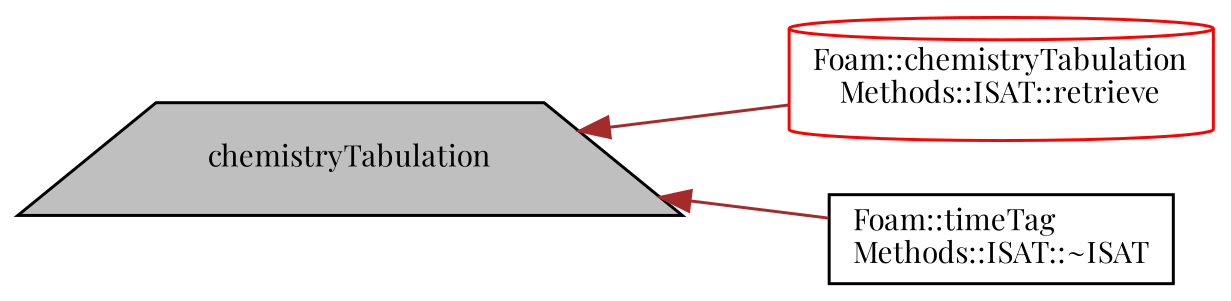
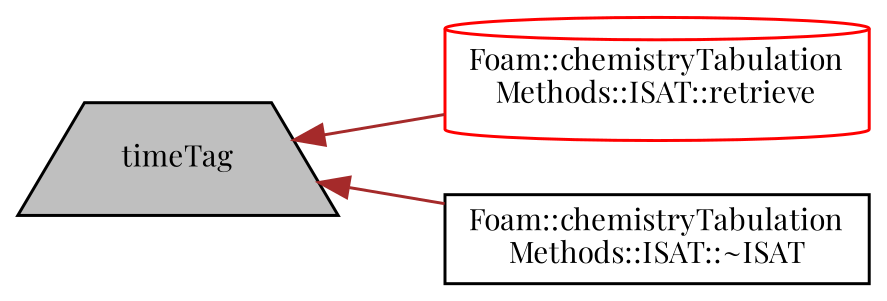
(350, 159) -> (178, 159)
(1001, 239) -> (657, 239)
